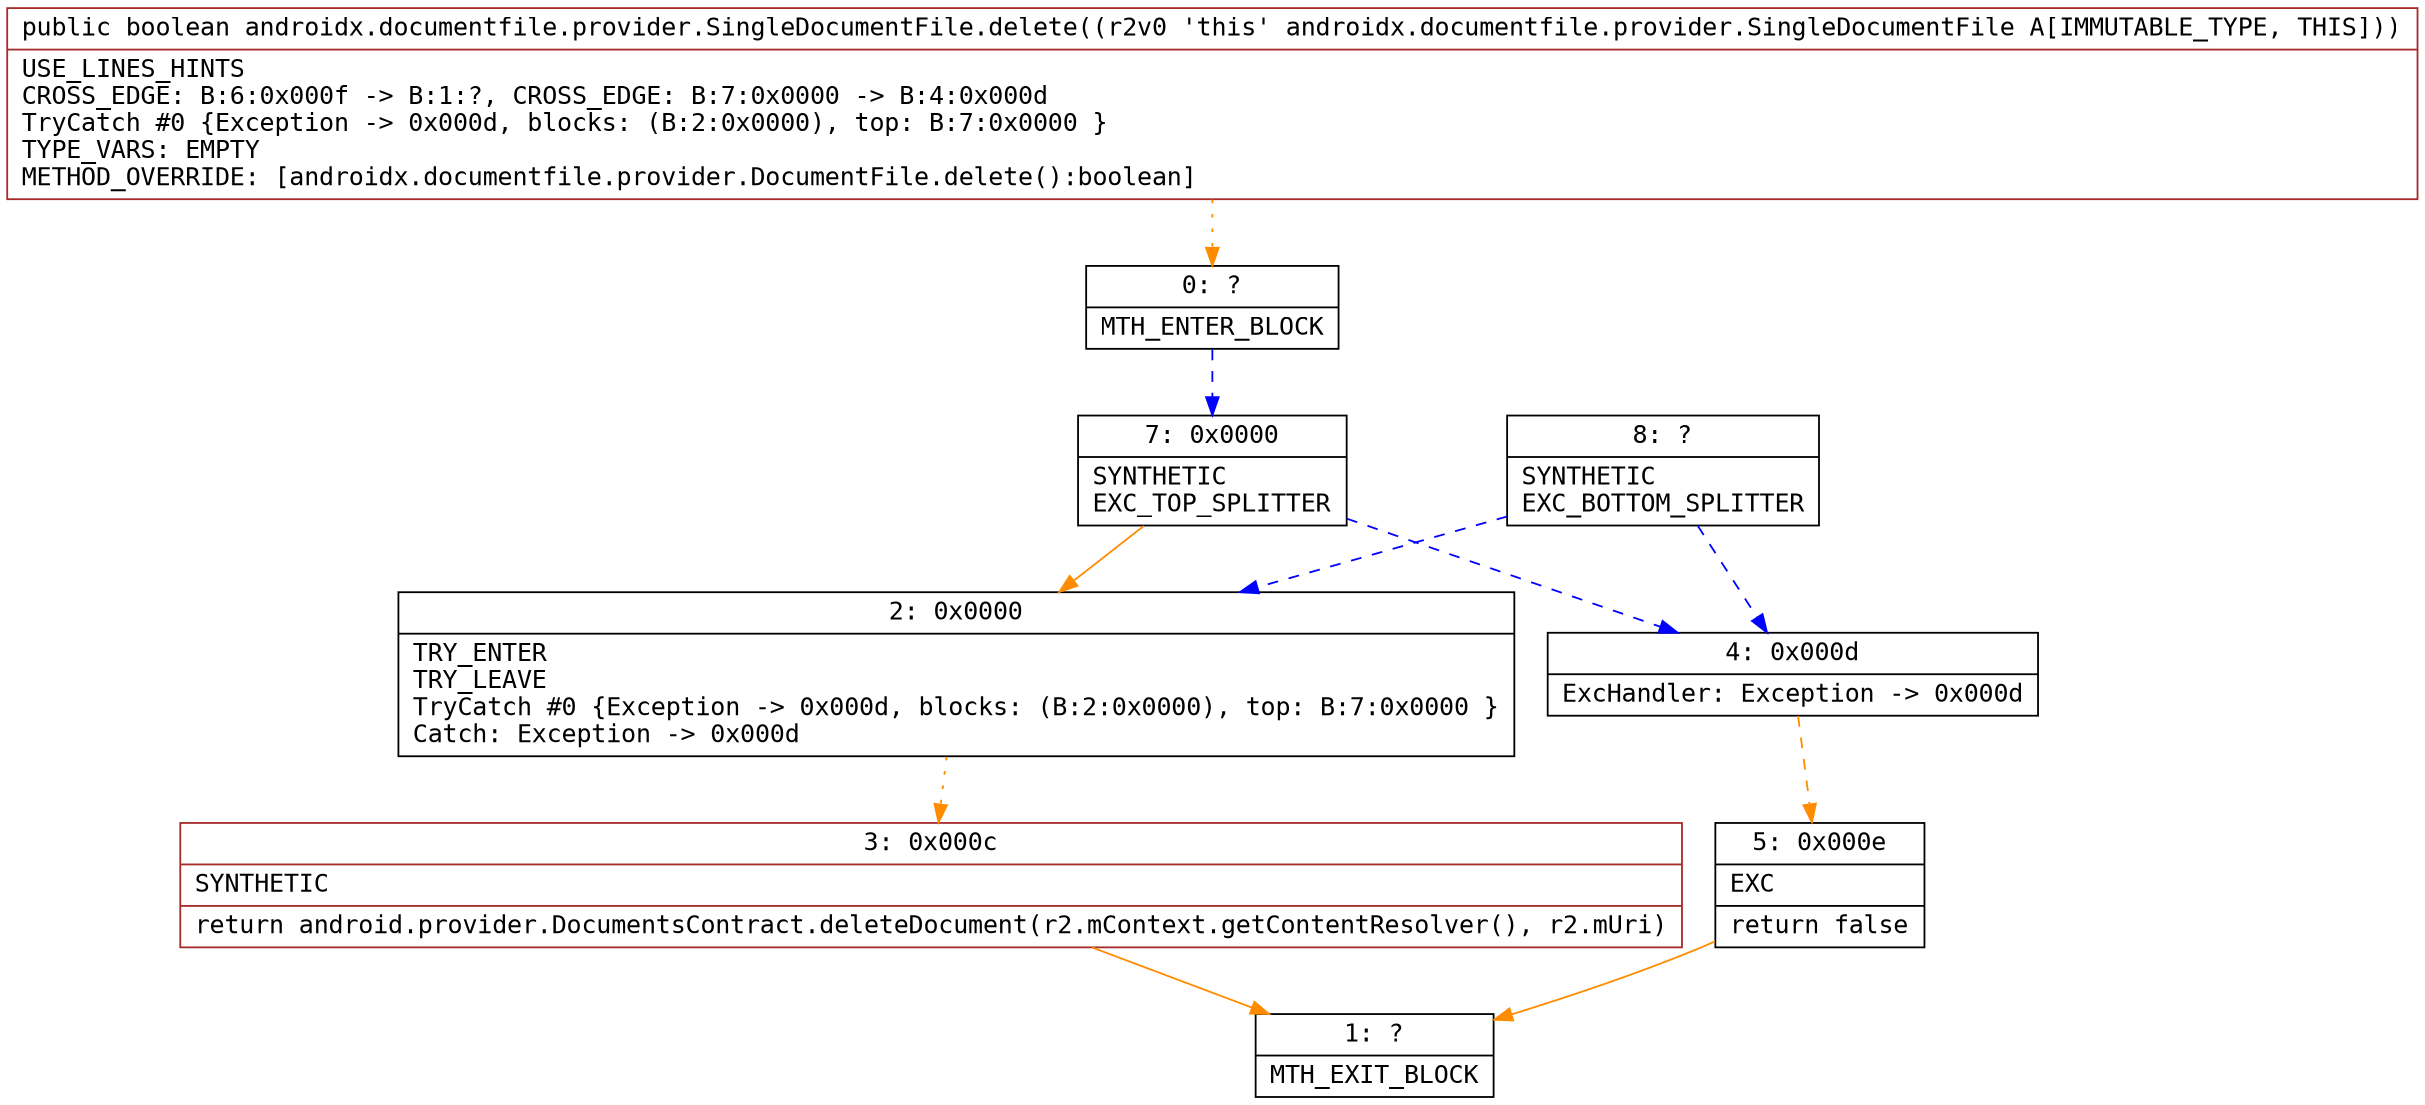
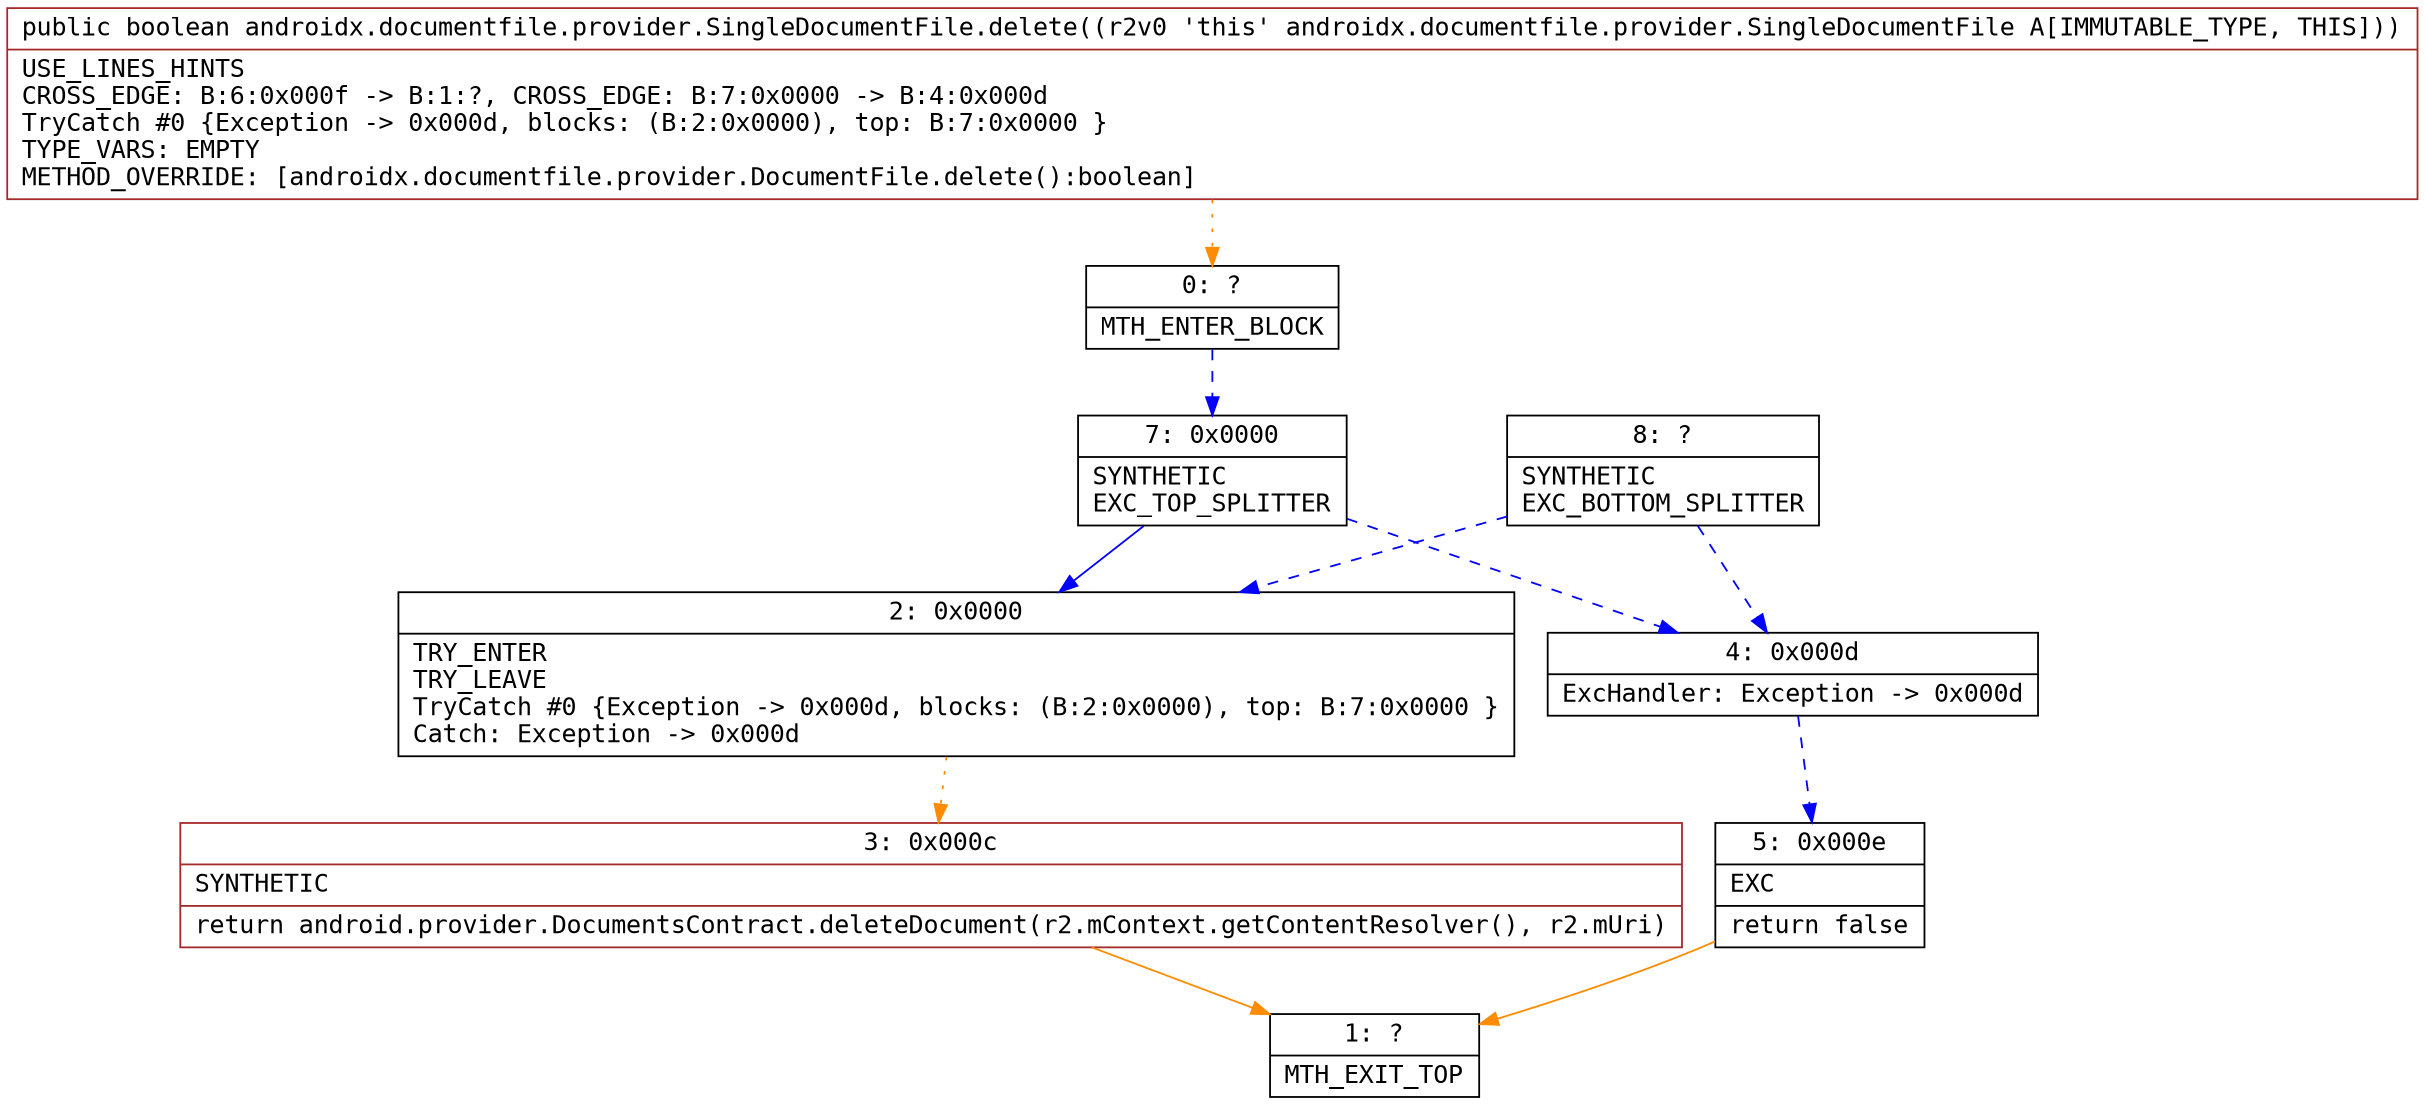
(1109, 553) -> (1109, 553)
(1804, 760) -> (1804, 760)
(1375, 1075) -> (1375, 1075)
